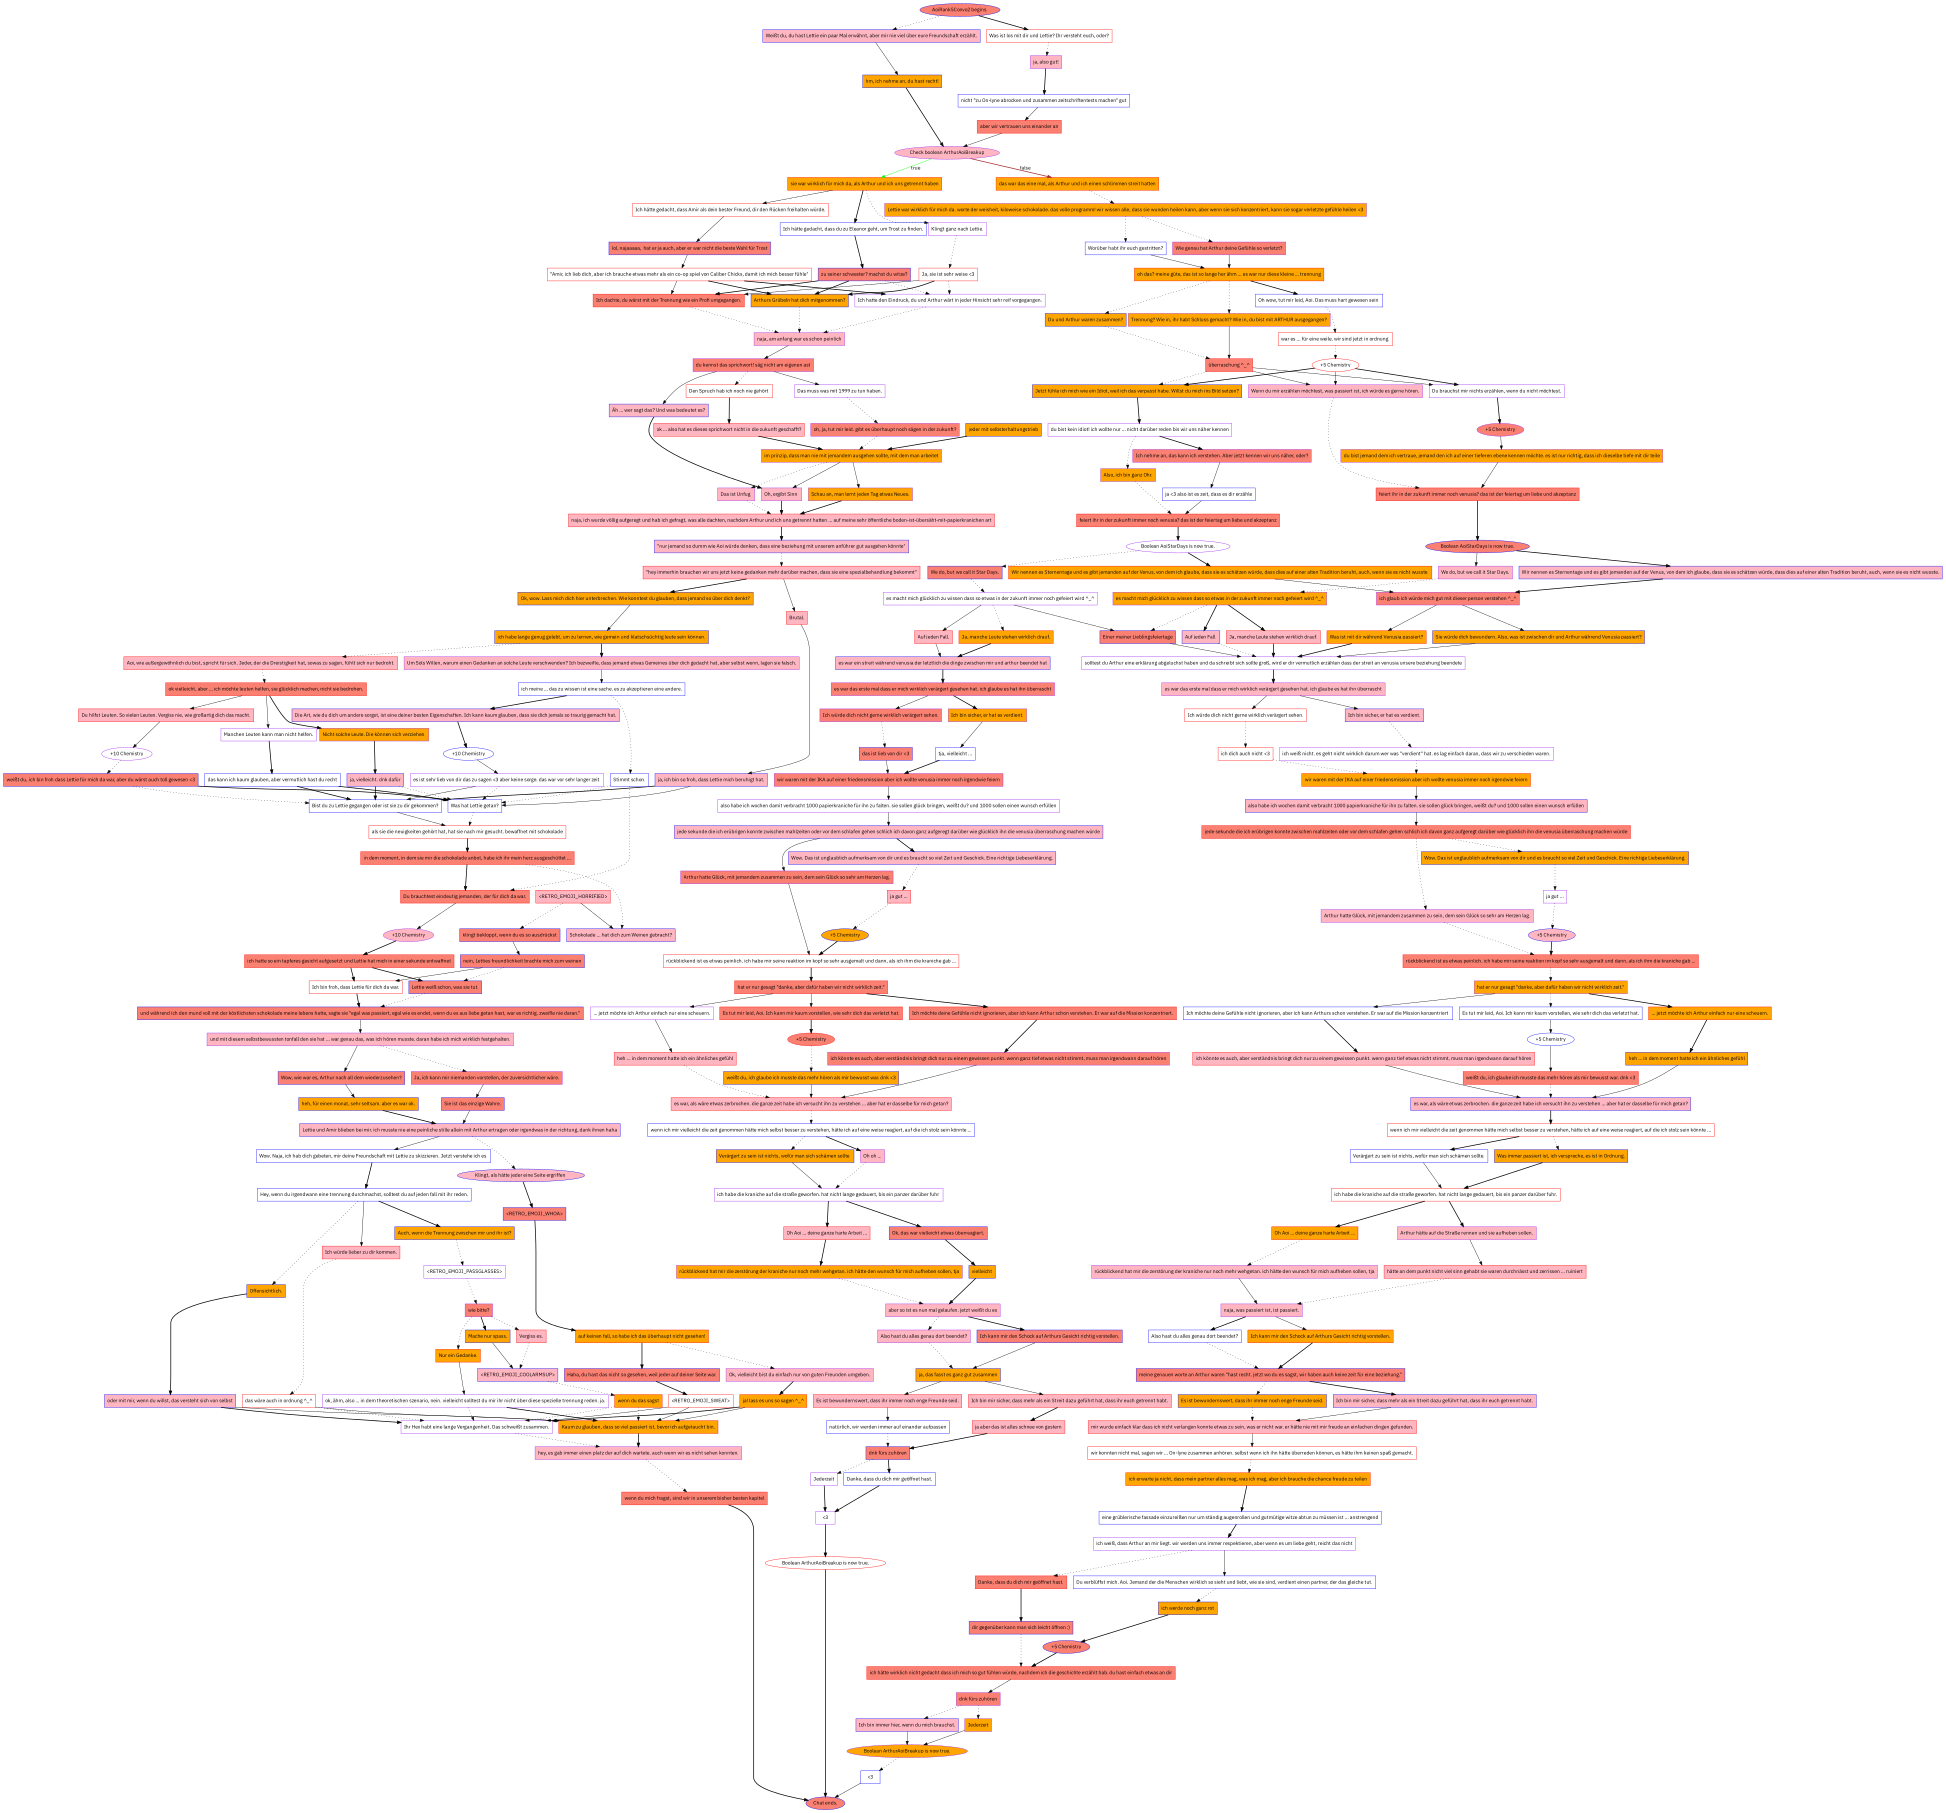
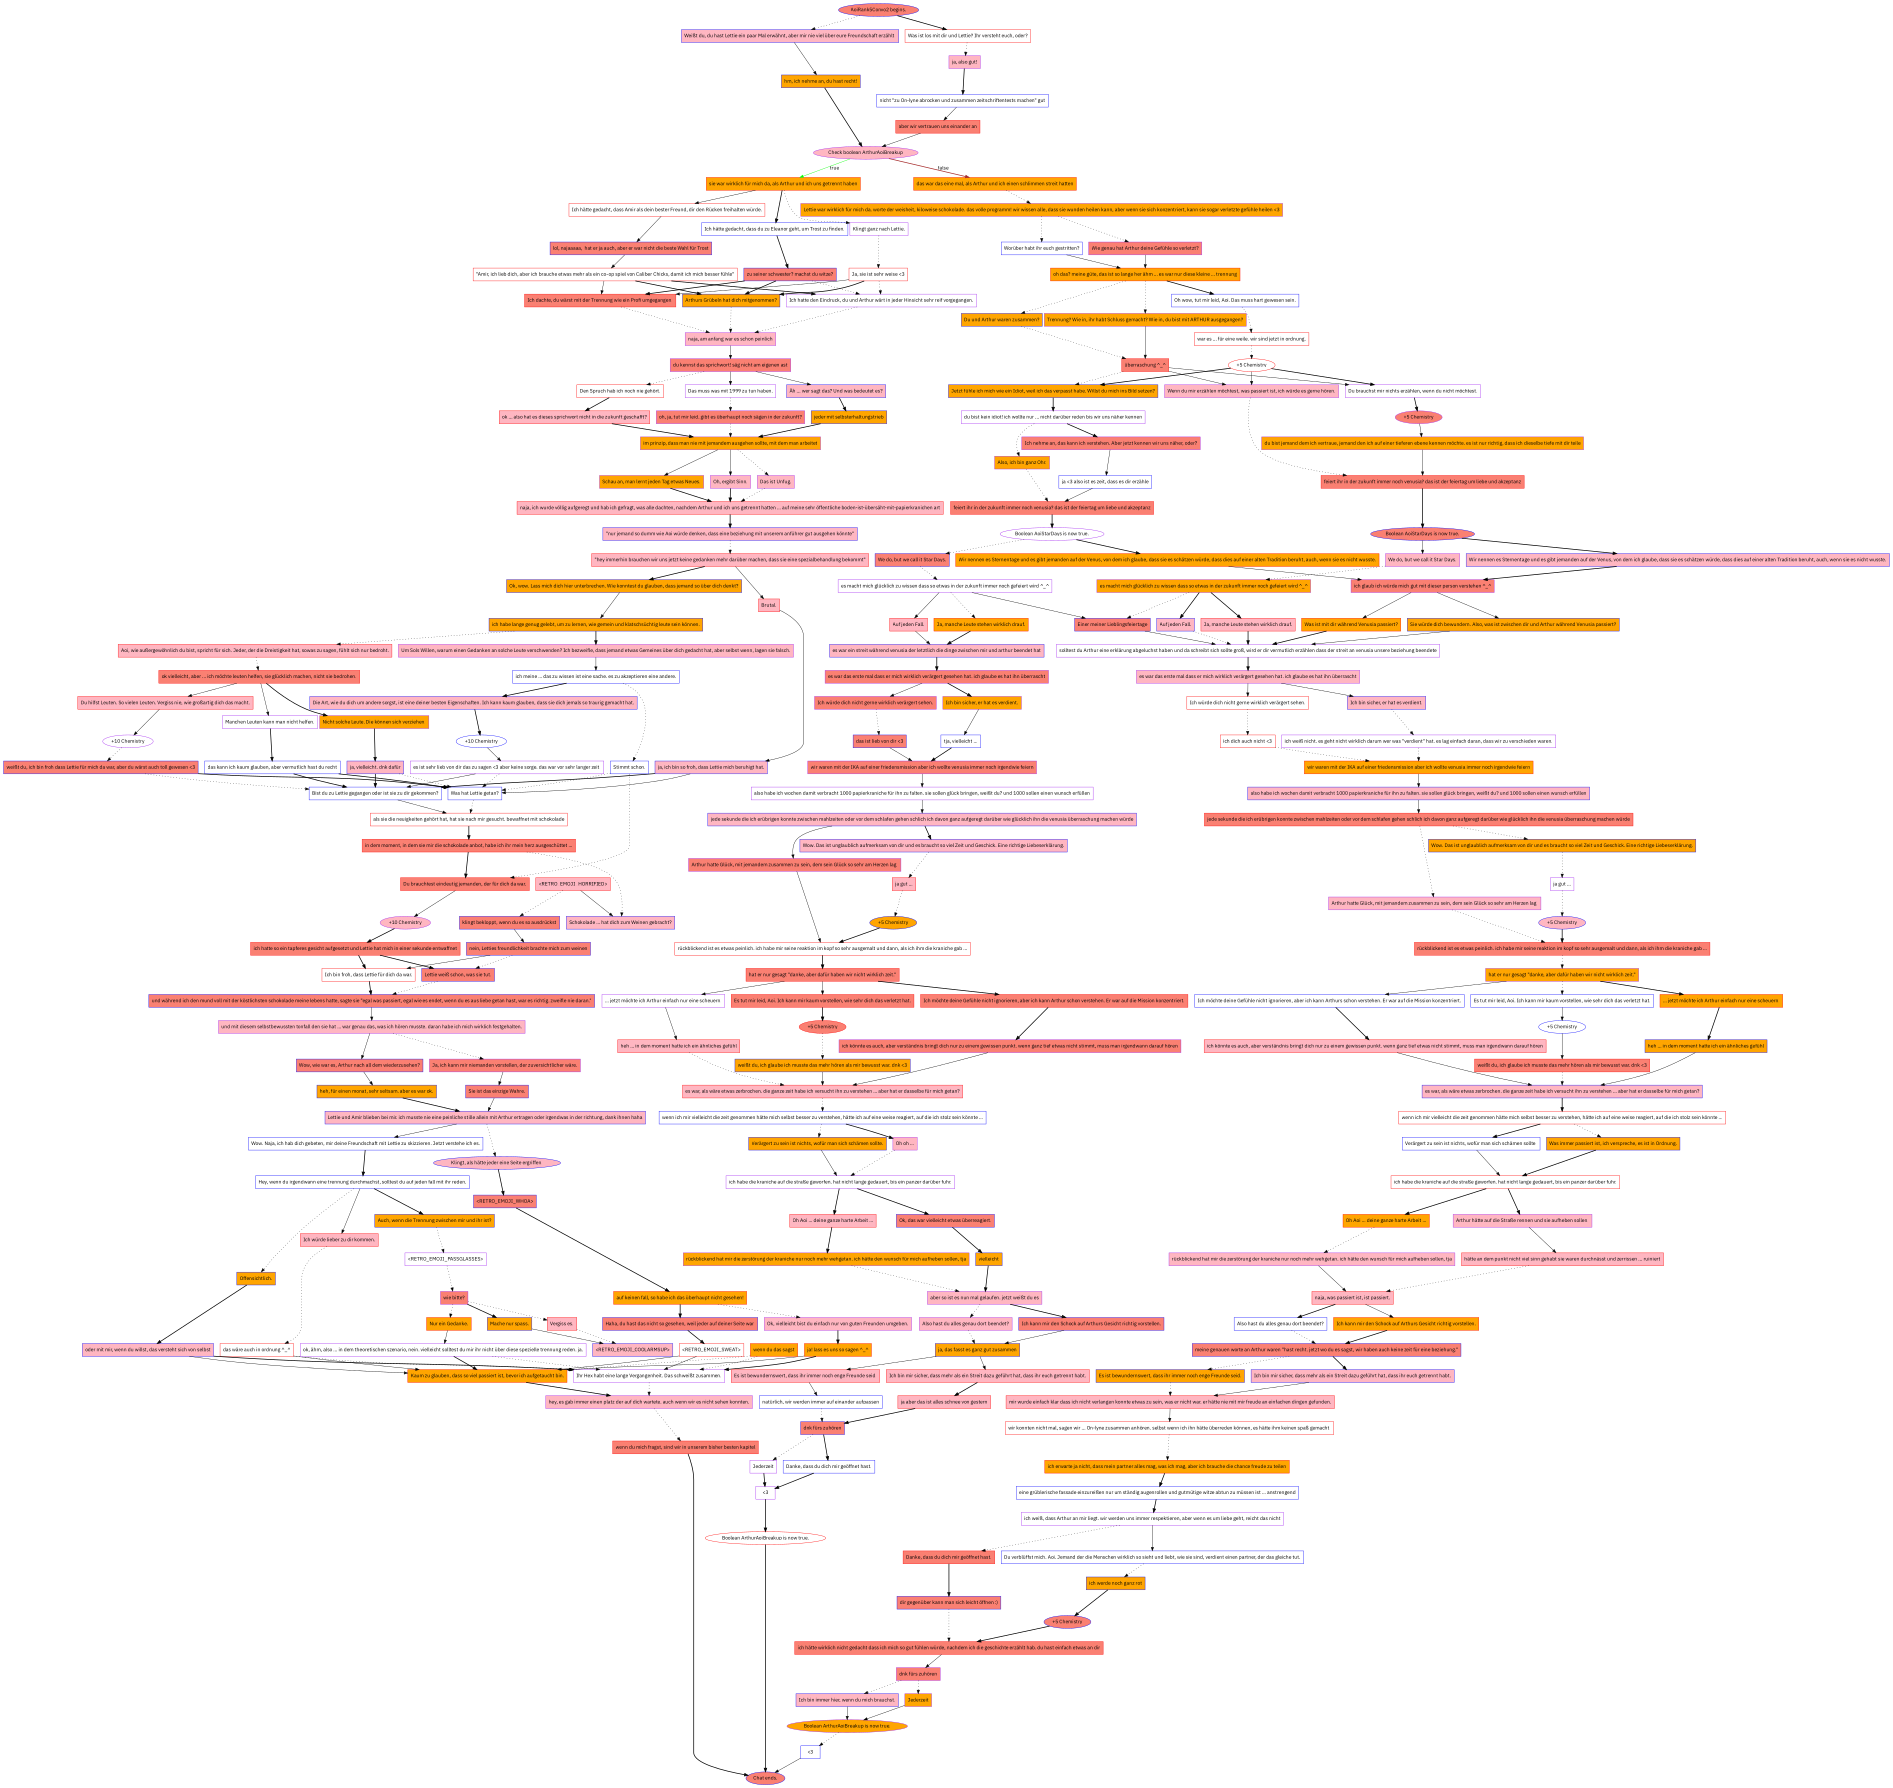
(692, 463) -> (842, 403)
(1262, 1310) -> (1353, 1298)
(579, 1388) -> none
